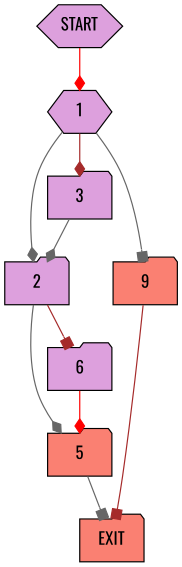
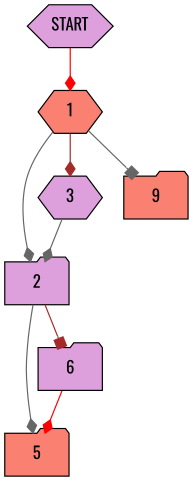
(80, 112) -> (70, 112)
(80, 198) -> (70, 198)
(112, 540) -> none
